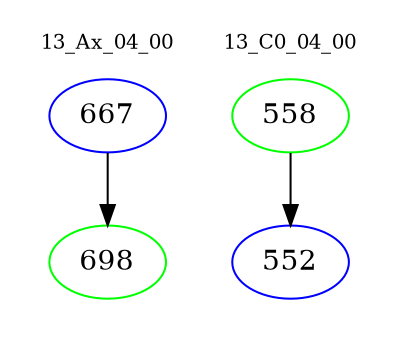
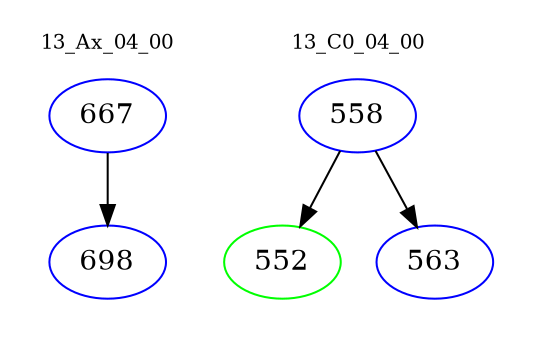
(291, 116) -> (358, 116)
(108, 262) -> (108, 262)
(291, 262) -> (282, 262)
none -> (435, 262)
